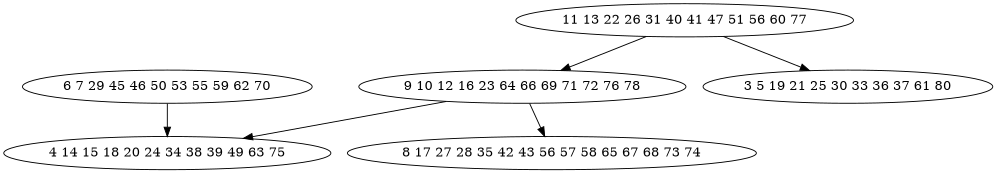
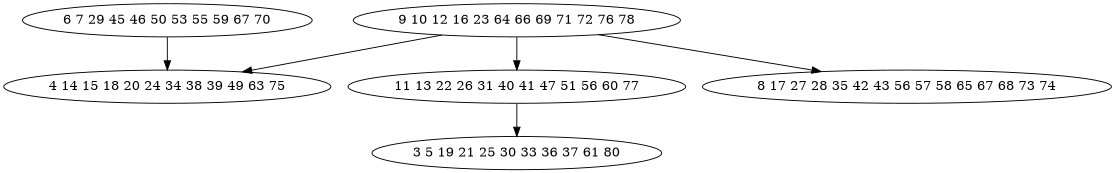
(608, 52) -> (517, 49)
(167, 87) -> (167, 20)
